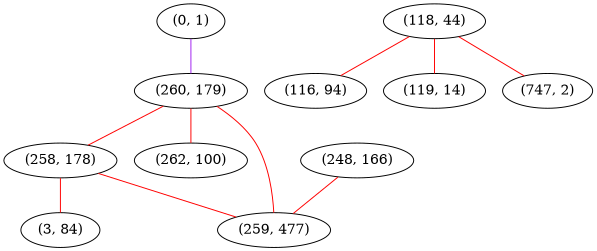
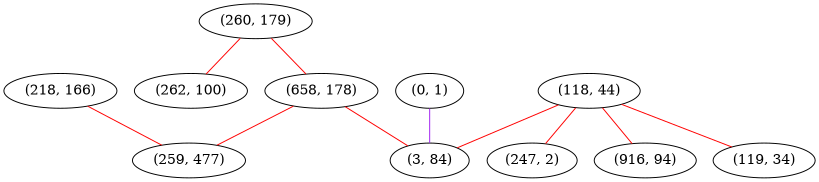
(191, 56) -> (430, 126)
(316, 91) -> (645, 160)
(435, 91) -> (764, 160)
(548, 91) -> (532, 160)
none -> (508, 126)
(260, 151) -> none
(60, 160) -> (321, 91)
(357, 160) -> (60, 91)
